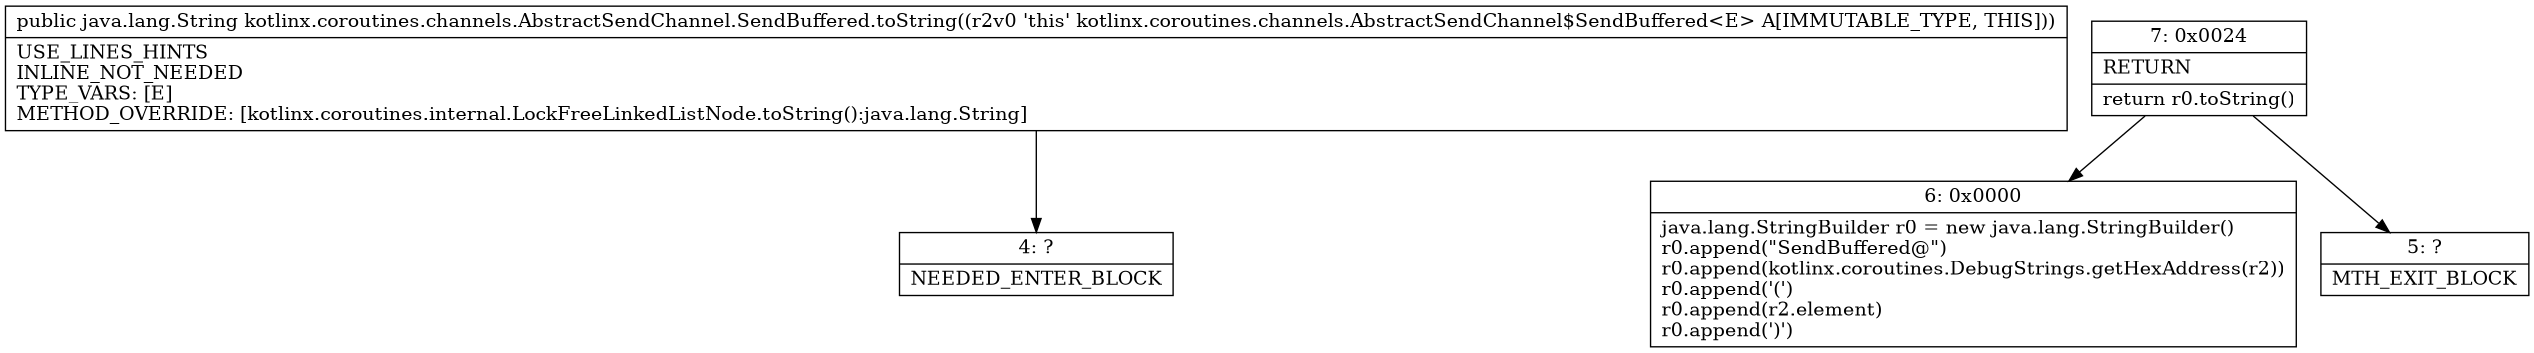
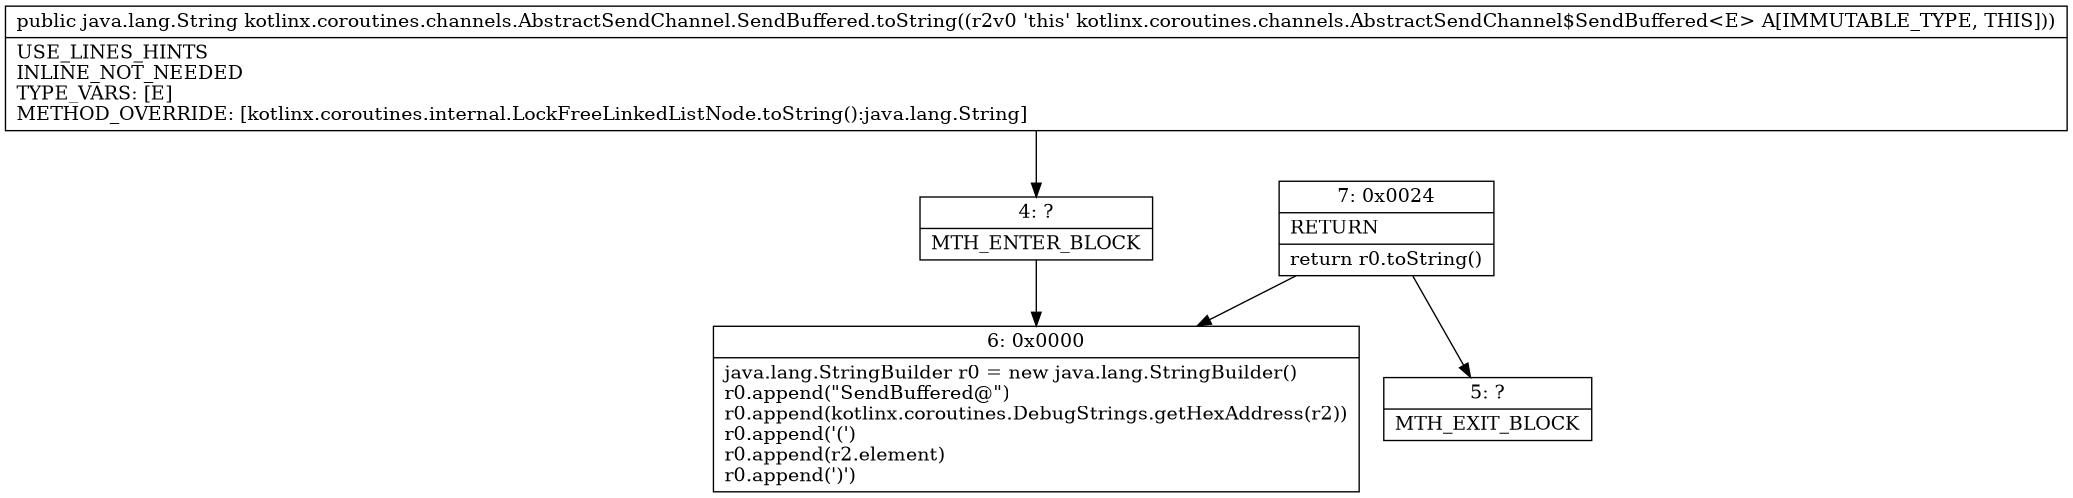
(1036, 279) -> (1036, 244)
none -> (1036, 286)
